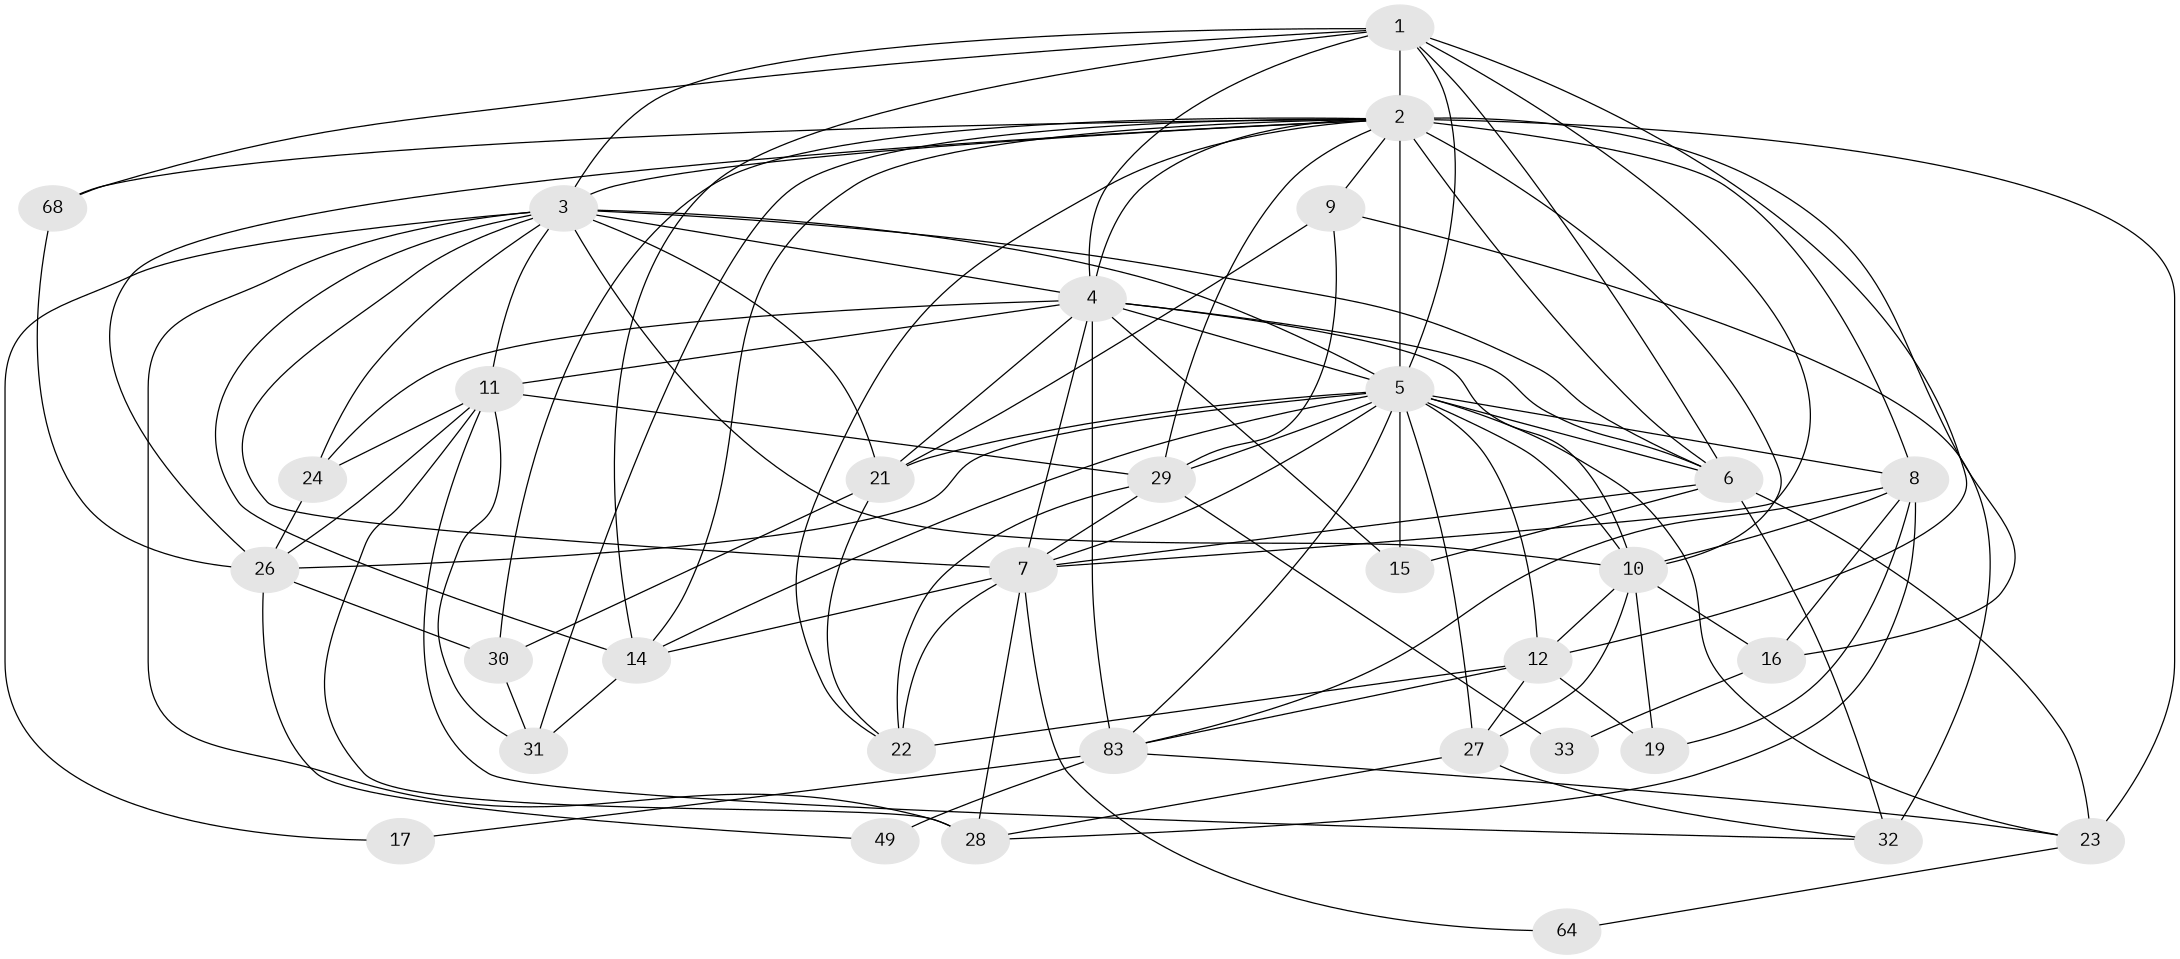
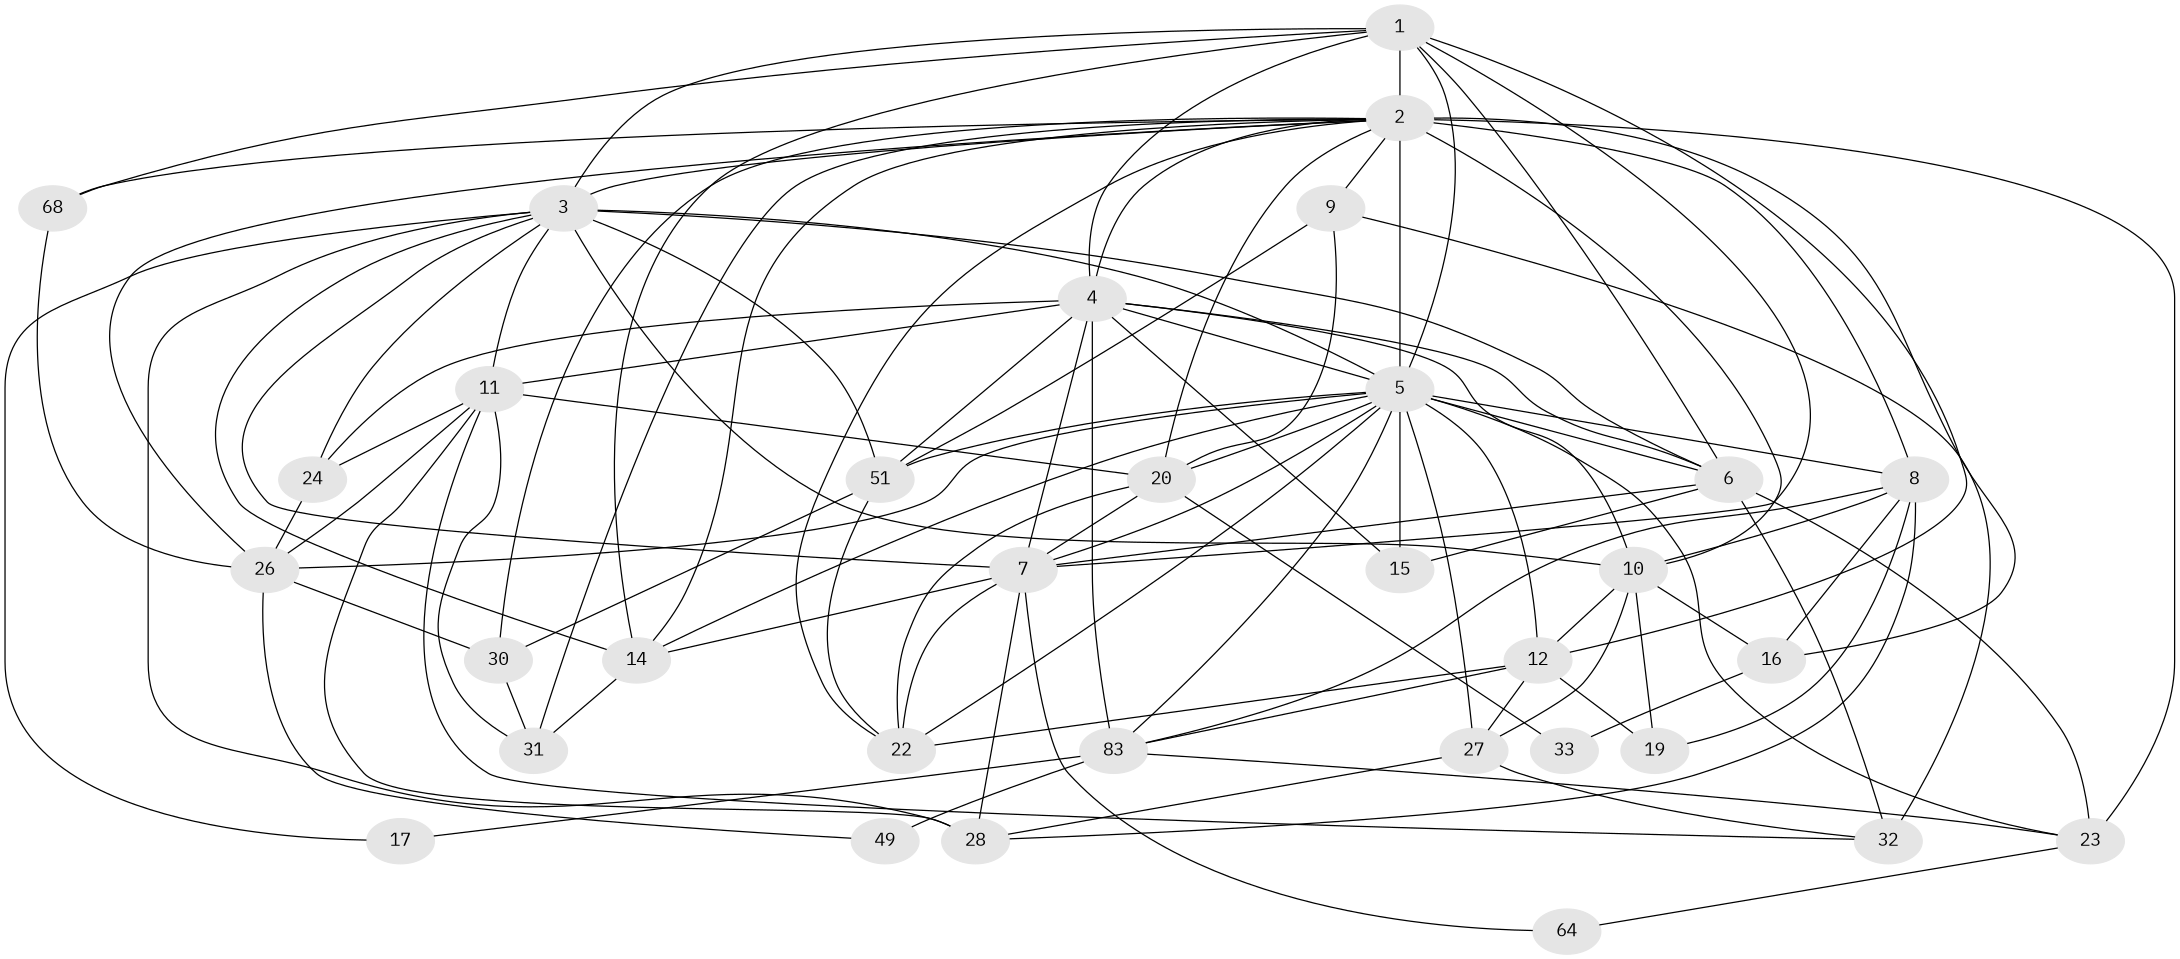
(828, 254) -> none
(1549, 311) -> none
(1537, 459) -> (1158, 579)
(880, 480) -> (880, 480)
(1161, 480) -> (1161, 480)
